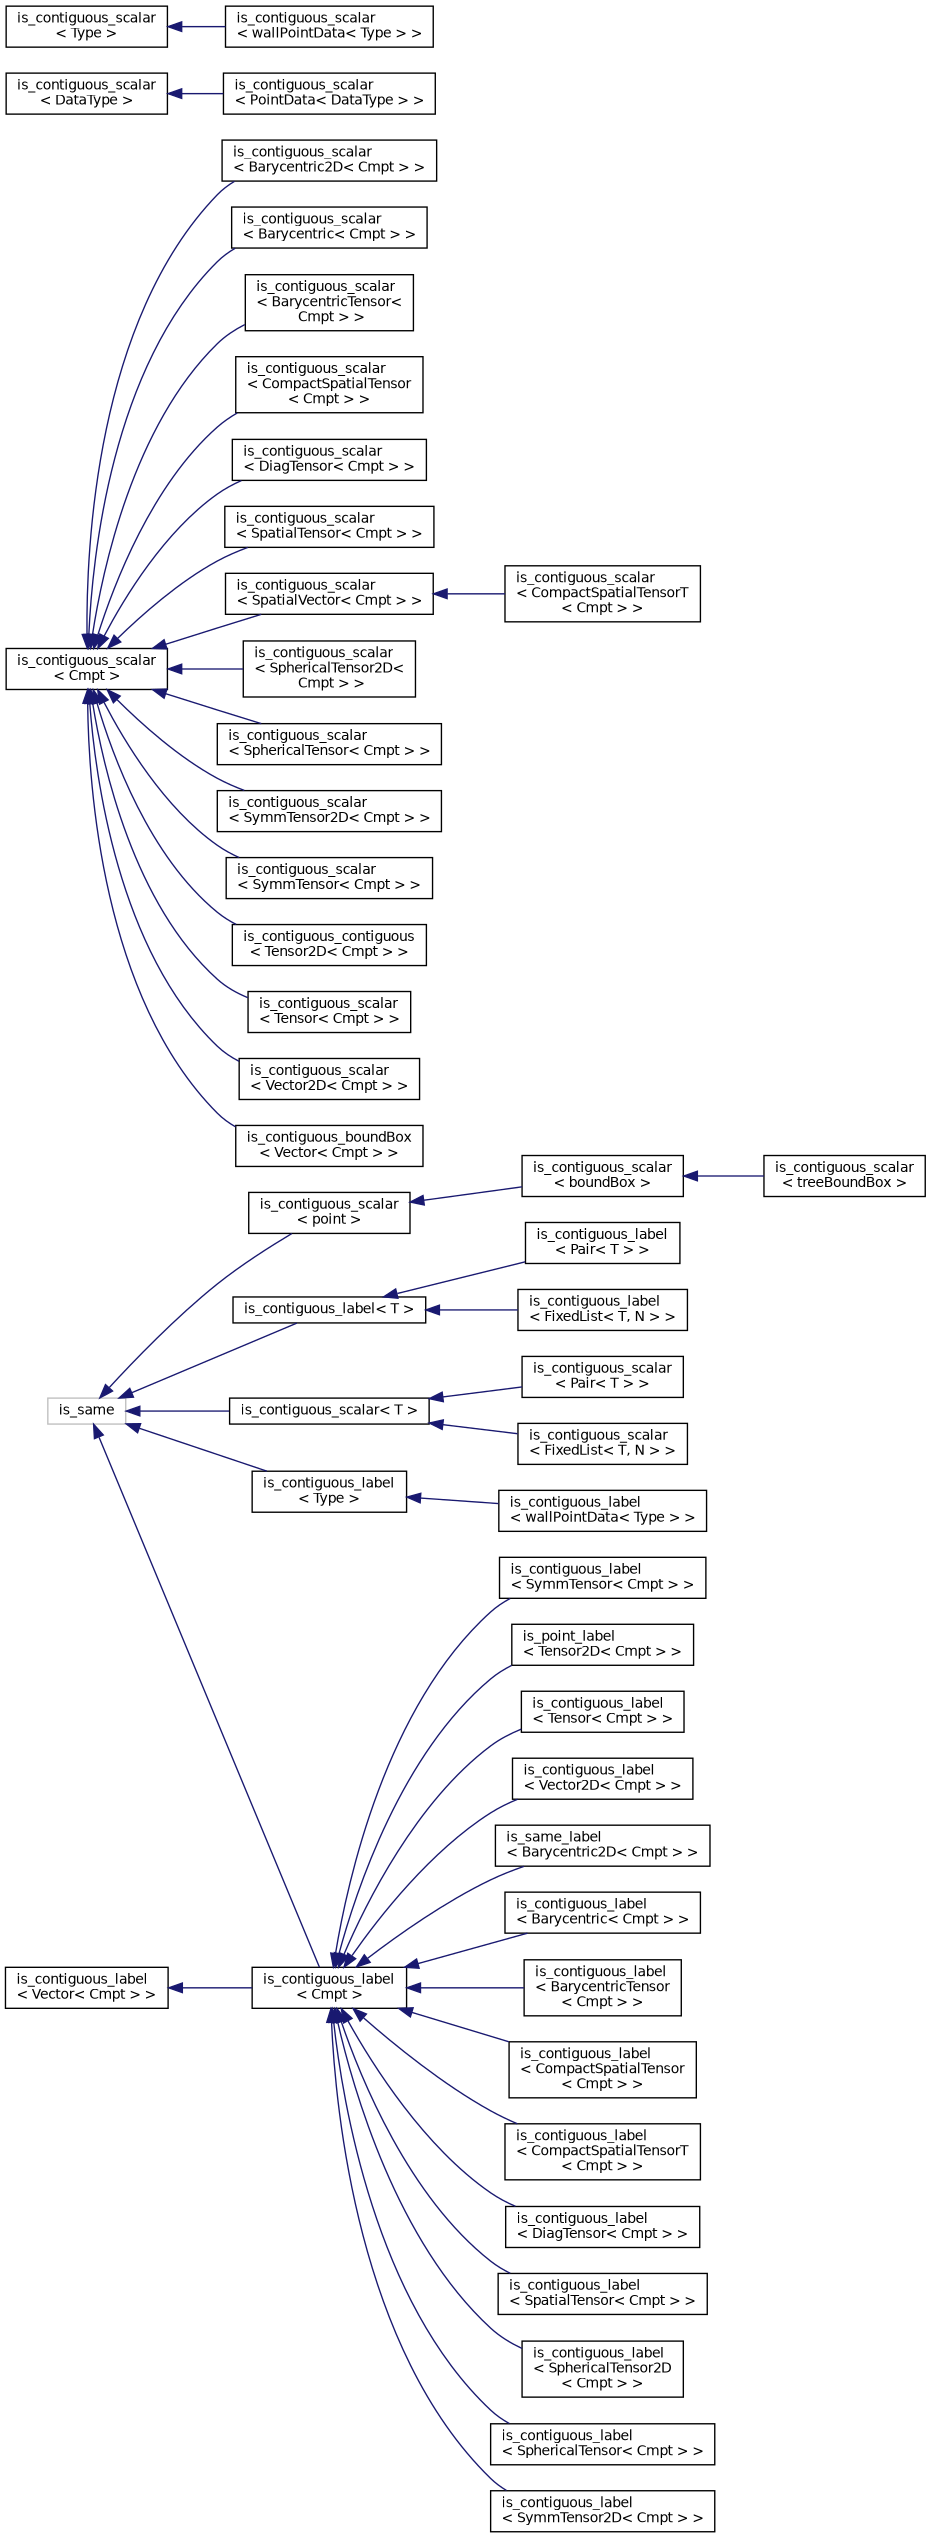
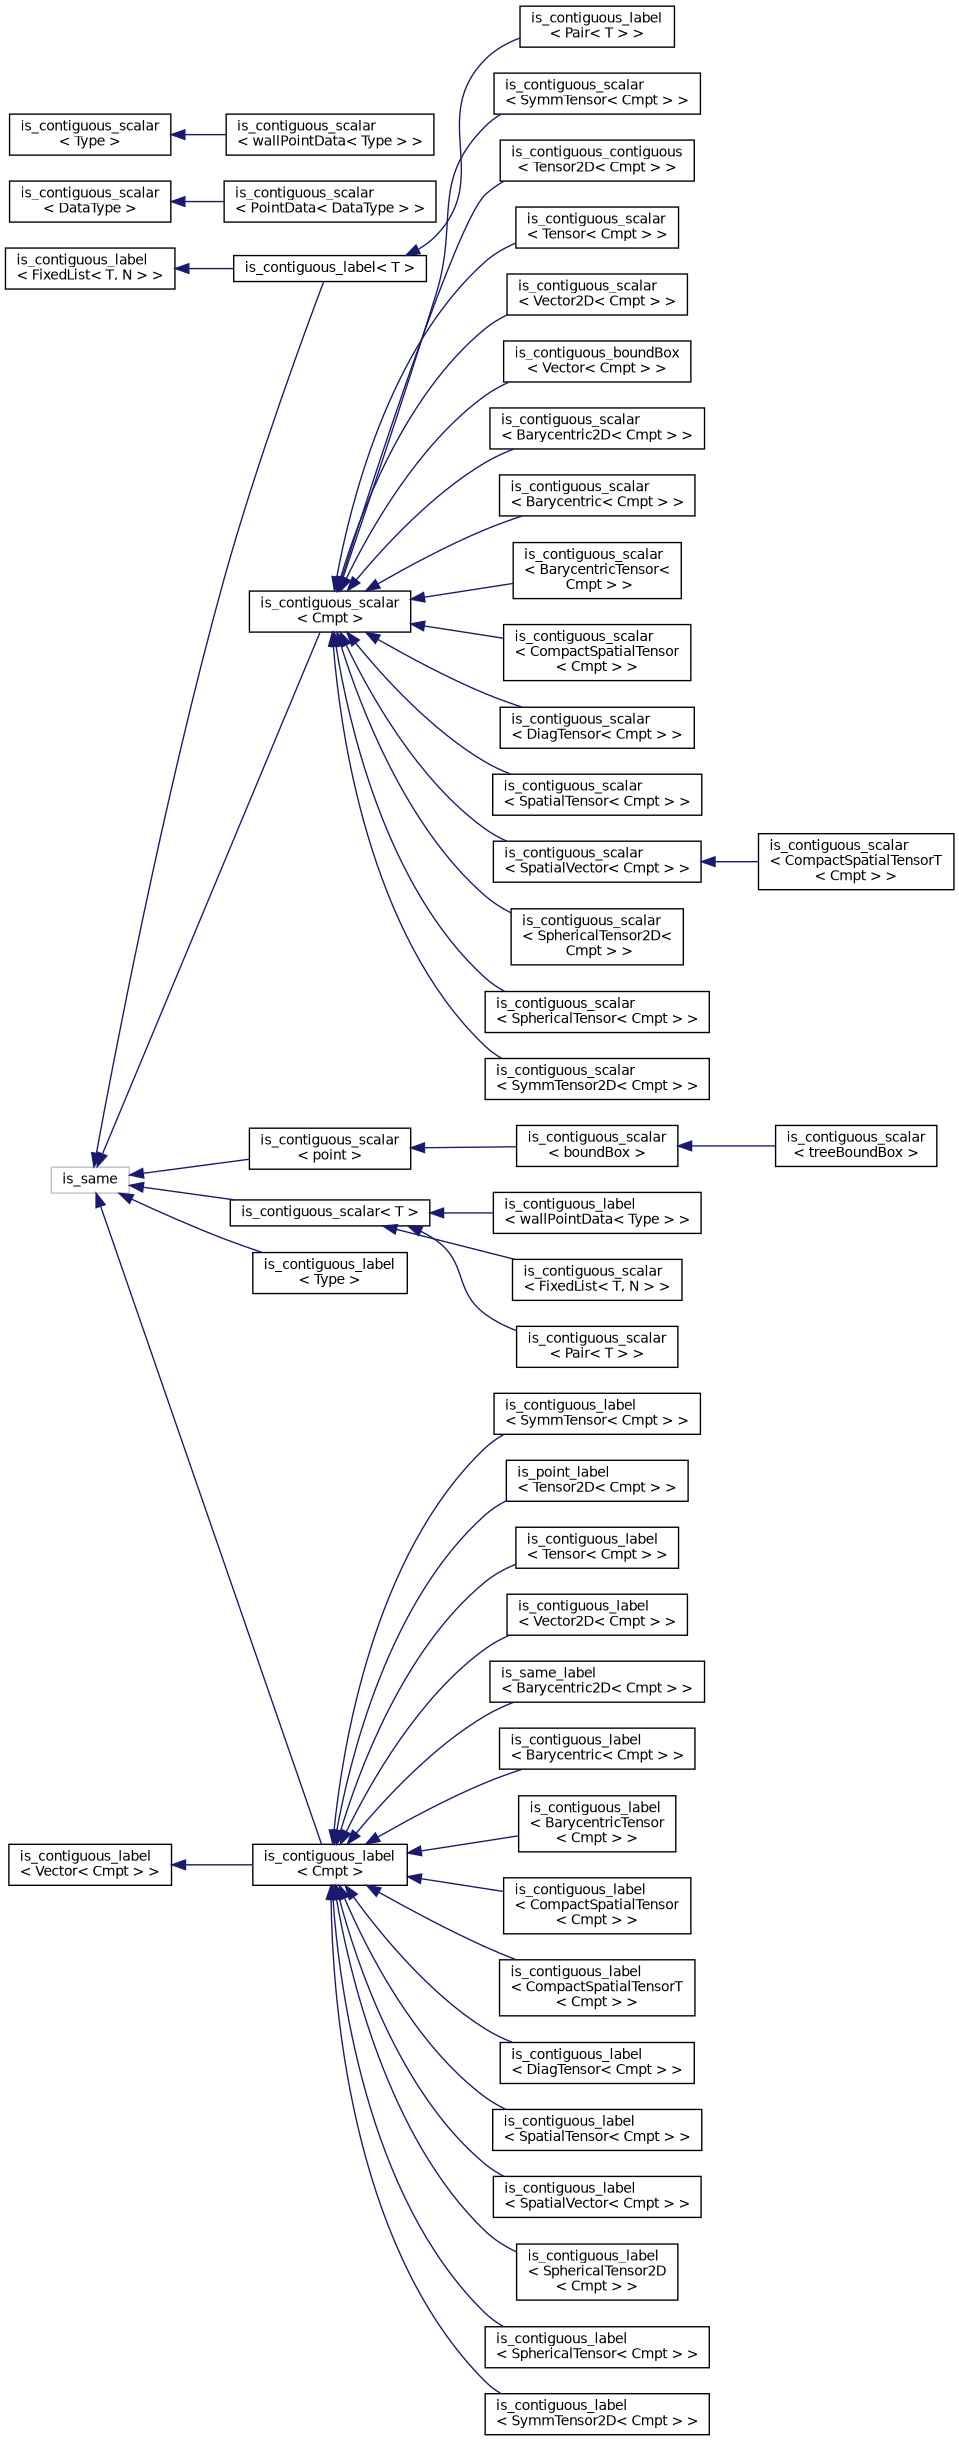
none -> (211, 893)
(479, 1310) -> (211, 269)
(460, 1501) -> (468, 1213)
none -> (597, 2197)
